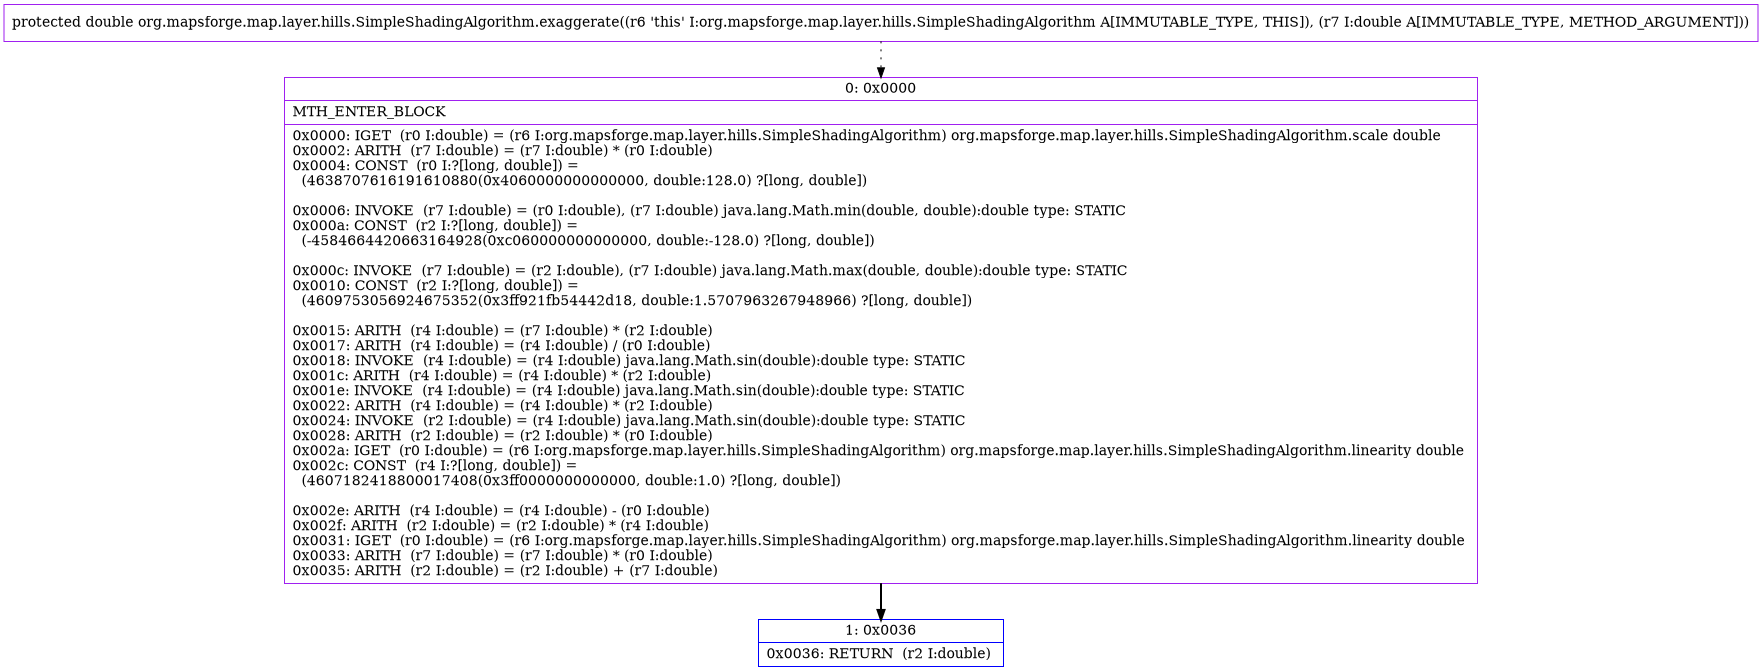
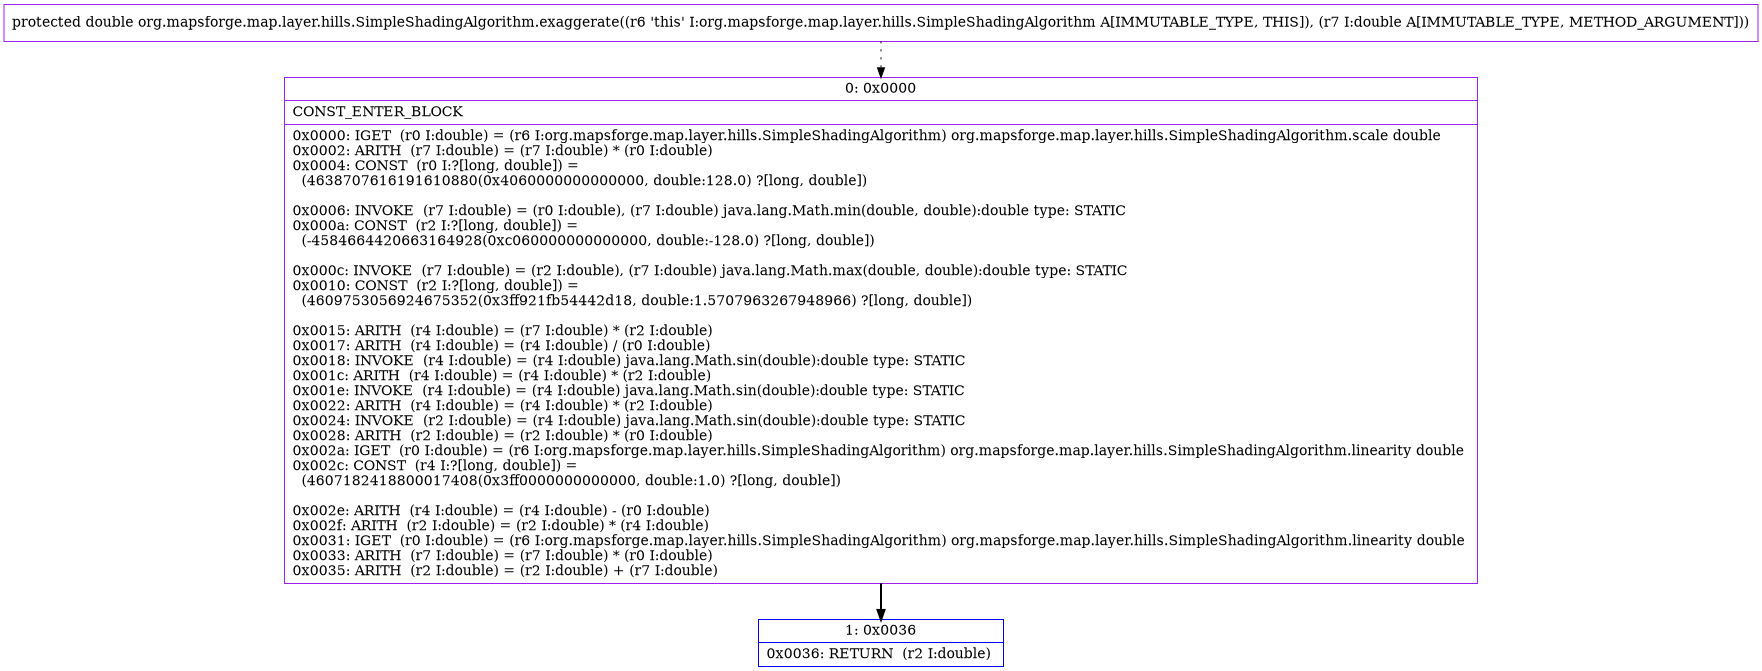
(370, 112) -> (378, 112)
